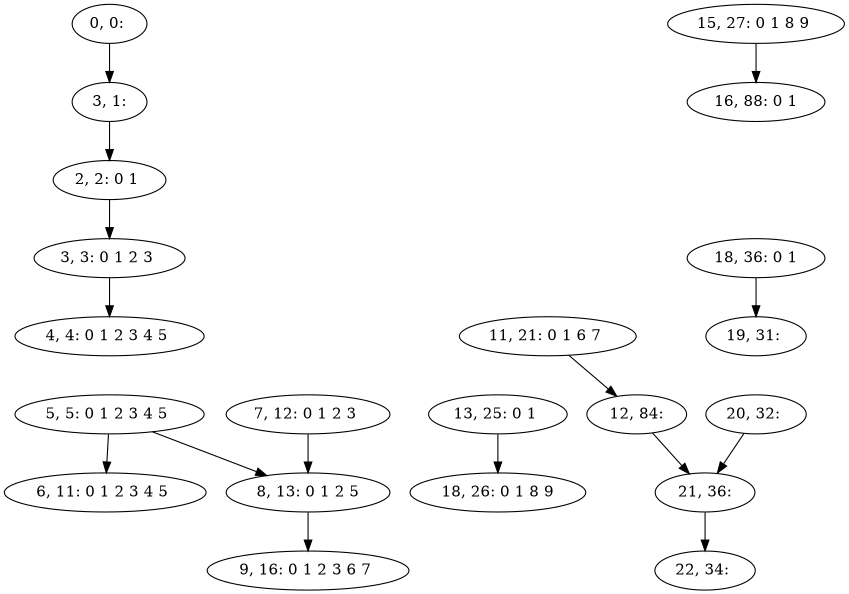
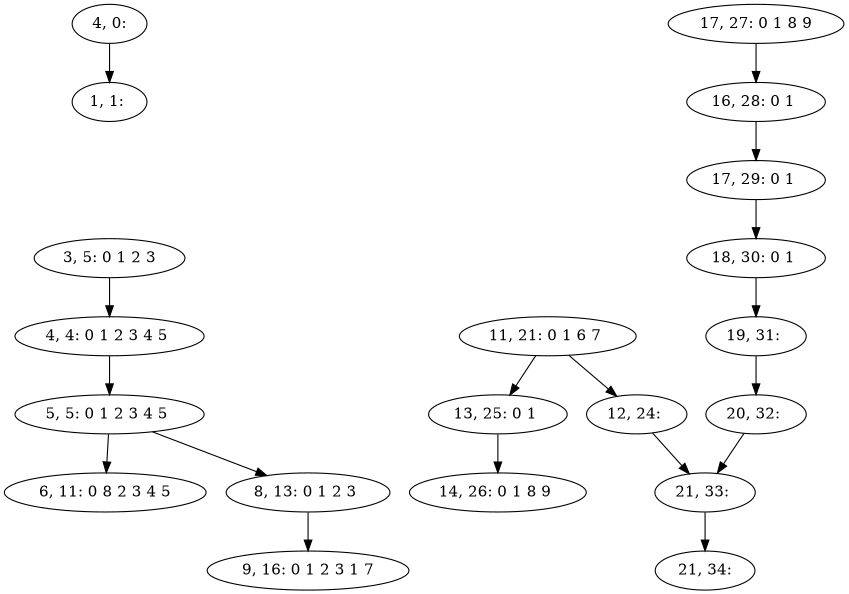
(110, 24) -> (110, 24)
(756, 24) -> (756, 24)
(110, 102) -> (110, 102)
(756, 102) -> (756, 102)
(110, 180) -> none
none -> (756, 180)
(110, 258) -> (110, 258)
(756, 258) -> (756, 258)
none -> (110, 370)
none -> (756, 370)
none -> (526, 371)
(308, 414) -> none
(637, 414) -> (637, 414)
(105, 492) -> (105, 492)
(308, 492) -> (308, 492)
(498, 492) -> (498, 492)
(705, 492) -> (705, 492)
(308, 571) -> (308, 571)
(705, 571) -> (705, 571)
